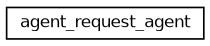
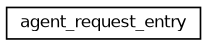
(105, 23) -> (104, 23)
